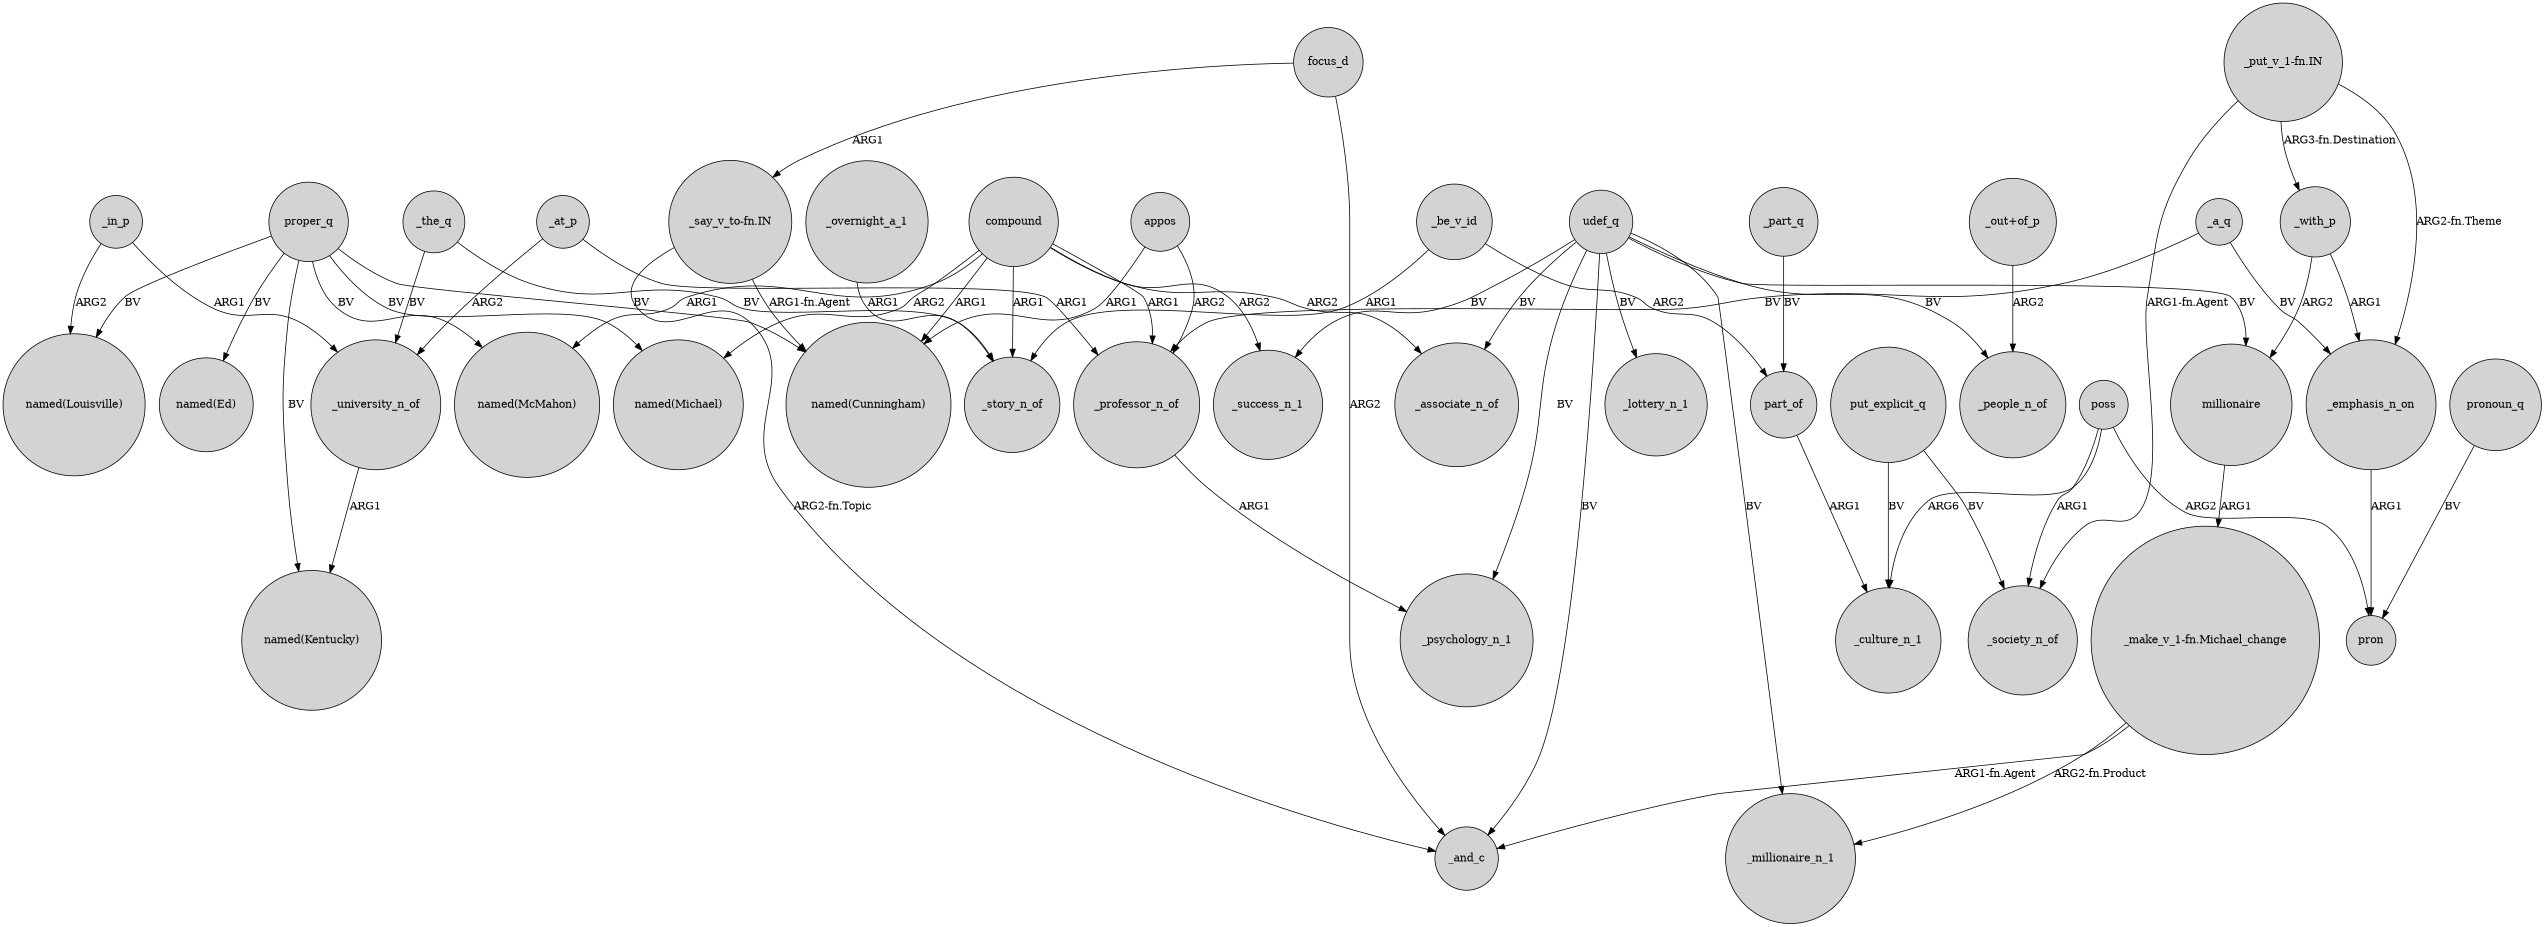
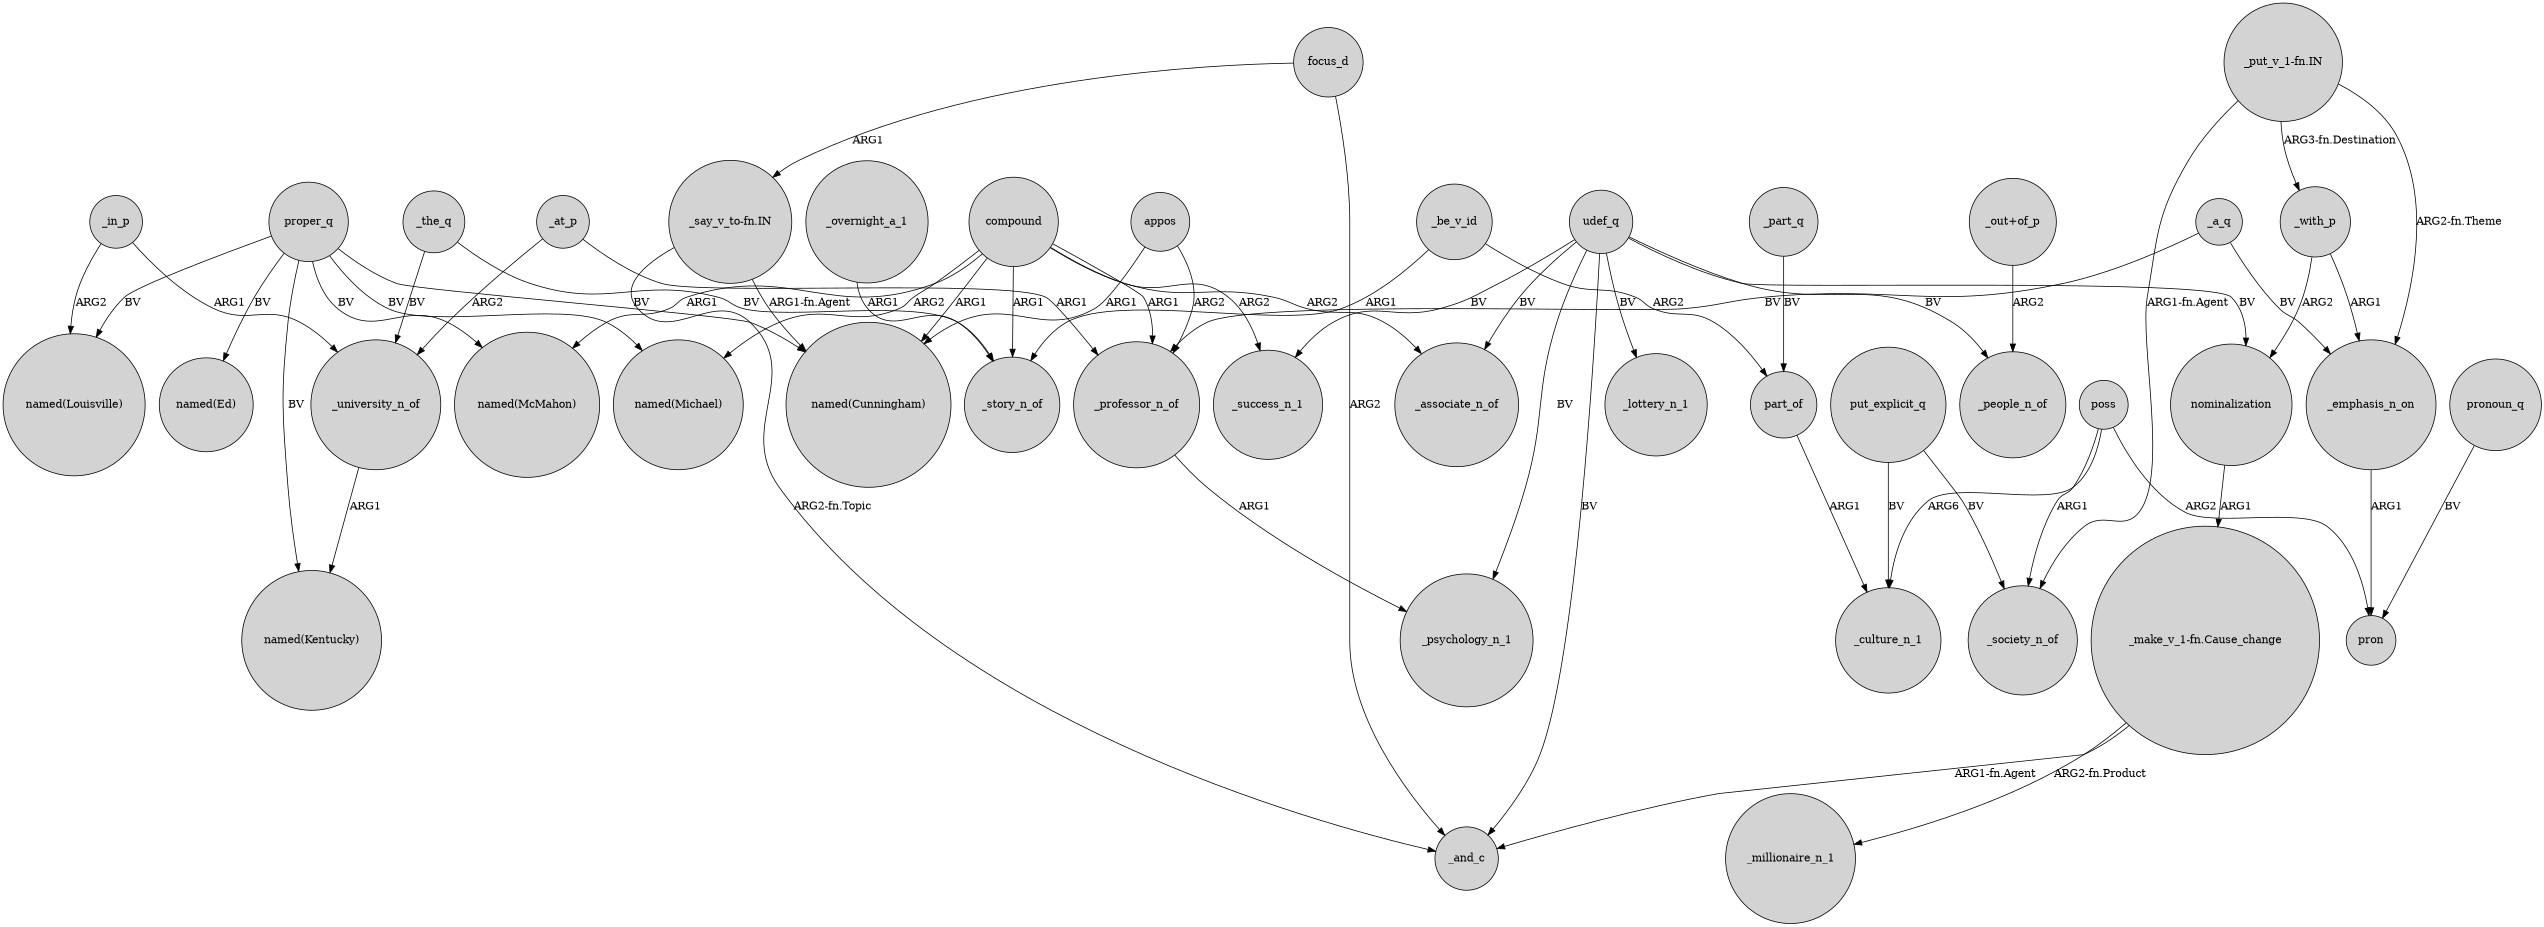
(2231, 405) -> (2231, 405)
(1743, 487) -> none
(2205, 640) -> (2205, 640)
